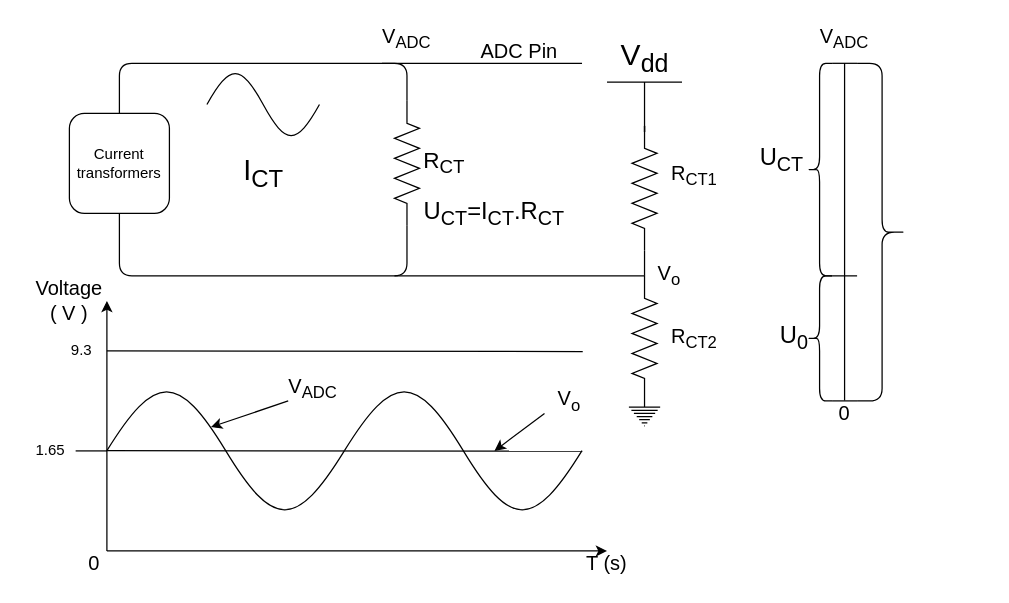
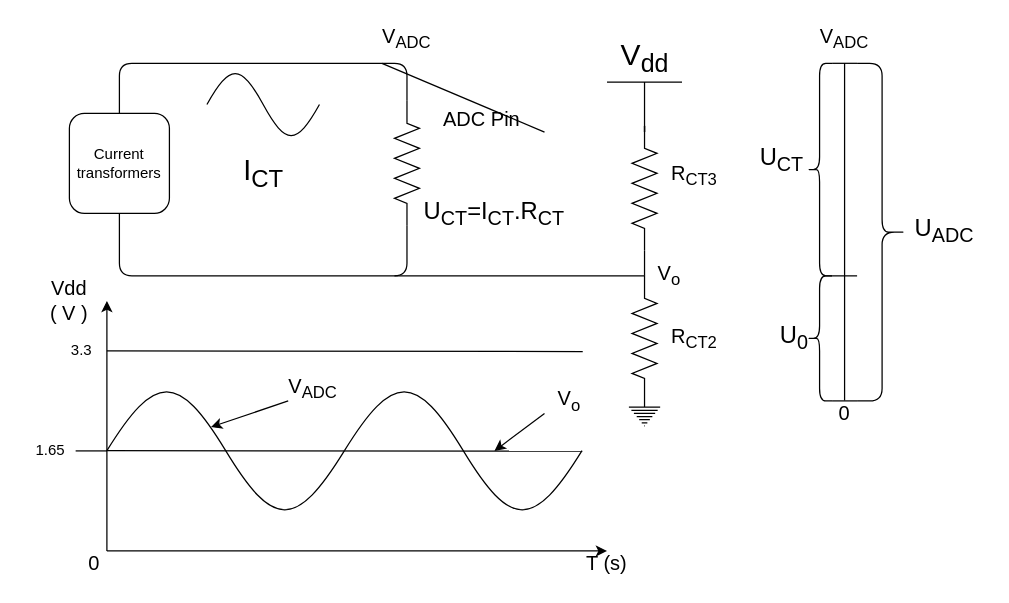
(519, 51) -> (482, 119)
(444, 163) -> none
(694, 176) -> (694, 176)
none -> (944, 232)
(69, 301) -> (69, 301)
(82, 351) -> (82, 351)
